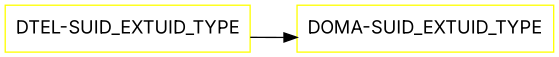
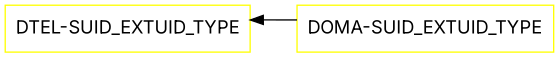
(267, 37) -> (280, 20)
